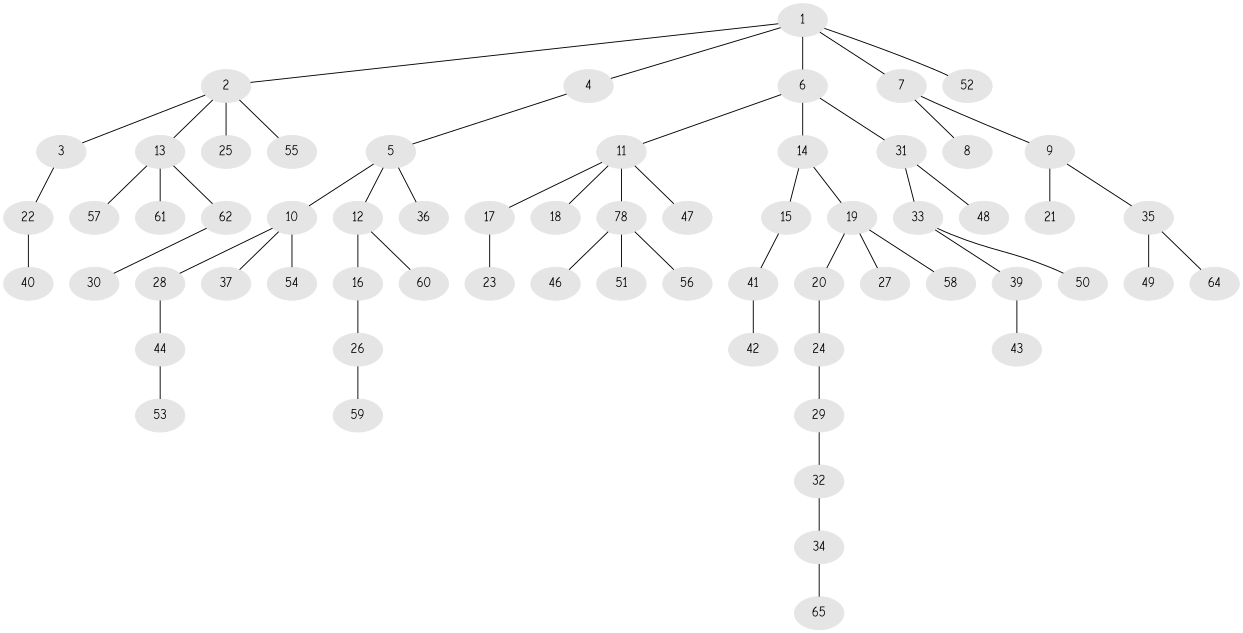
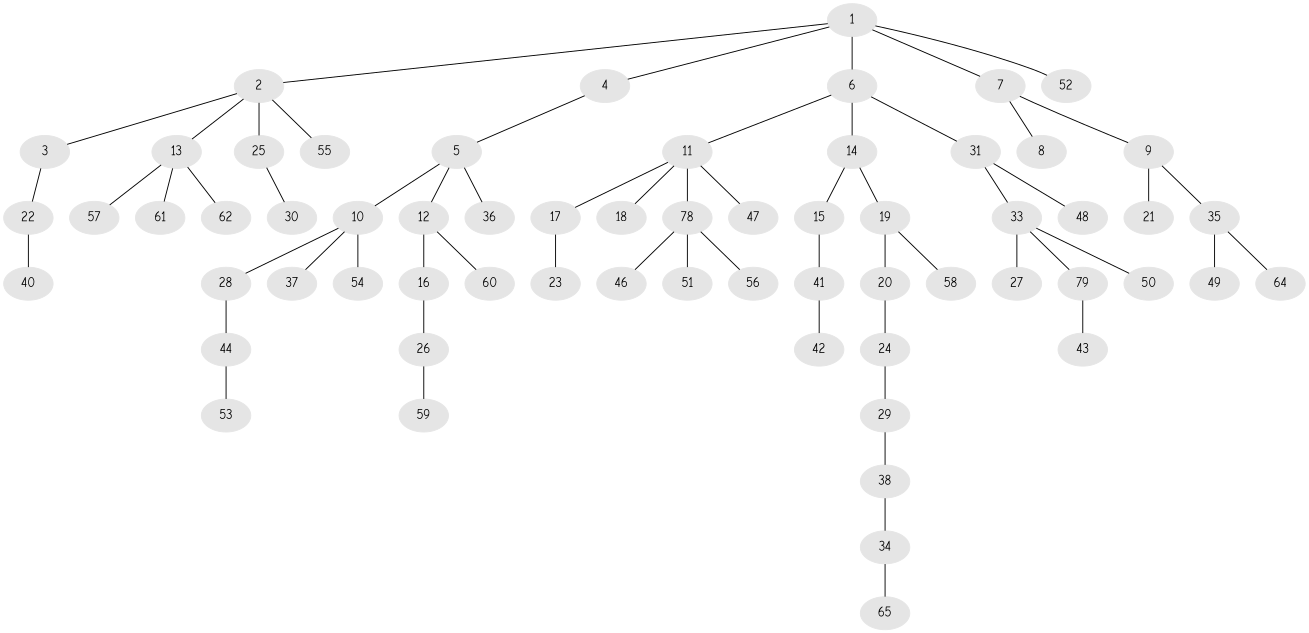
(160, 251) -> (276, 185)
(869, 251) -> (1017, 251)
(1017, 284) -> (1083, 284)
(819, 481) -> (885, 481)
